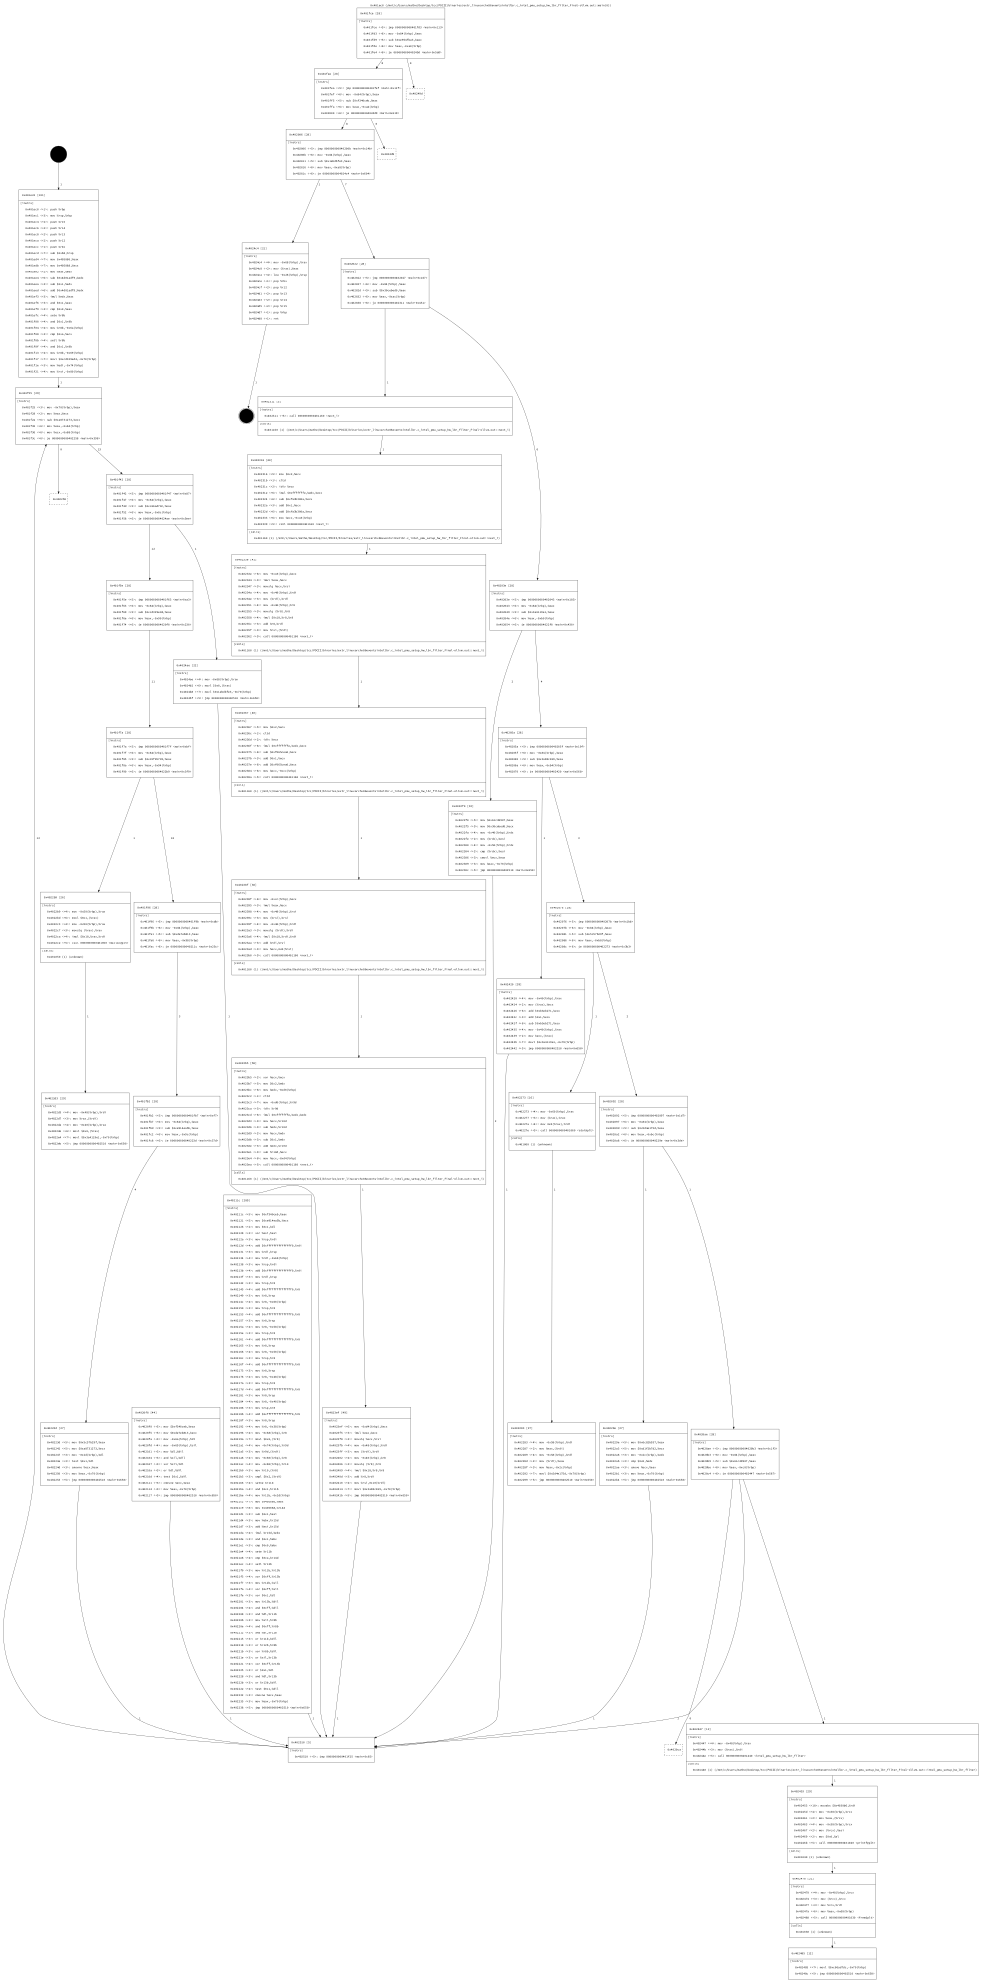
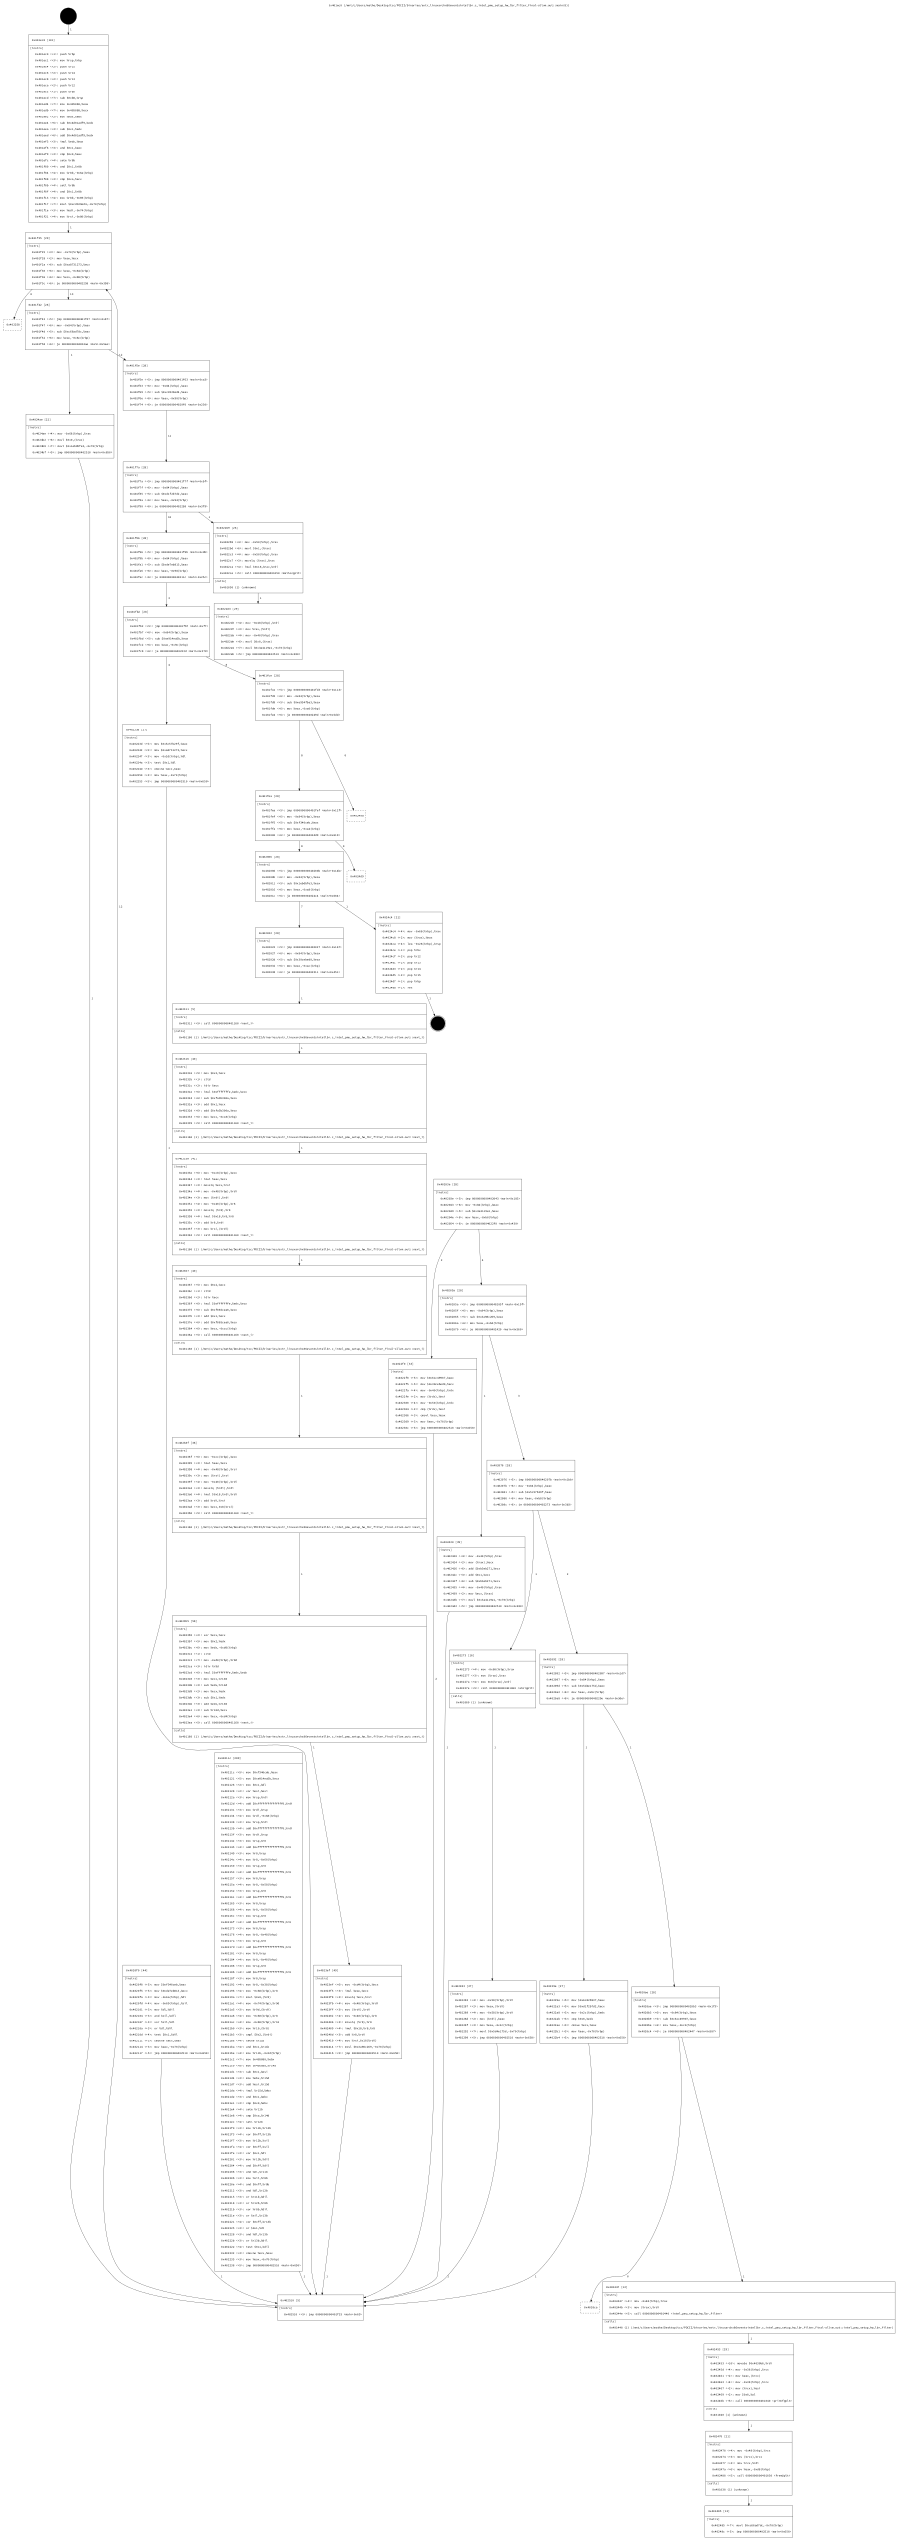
(528, 423) -> none
none -> (229, 668)
(657, 1721) -> (485, 2207)
